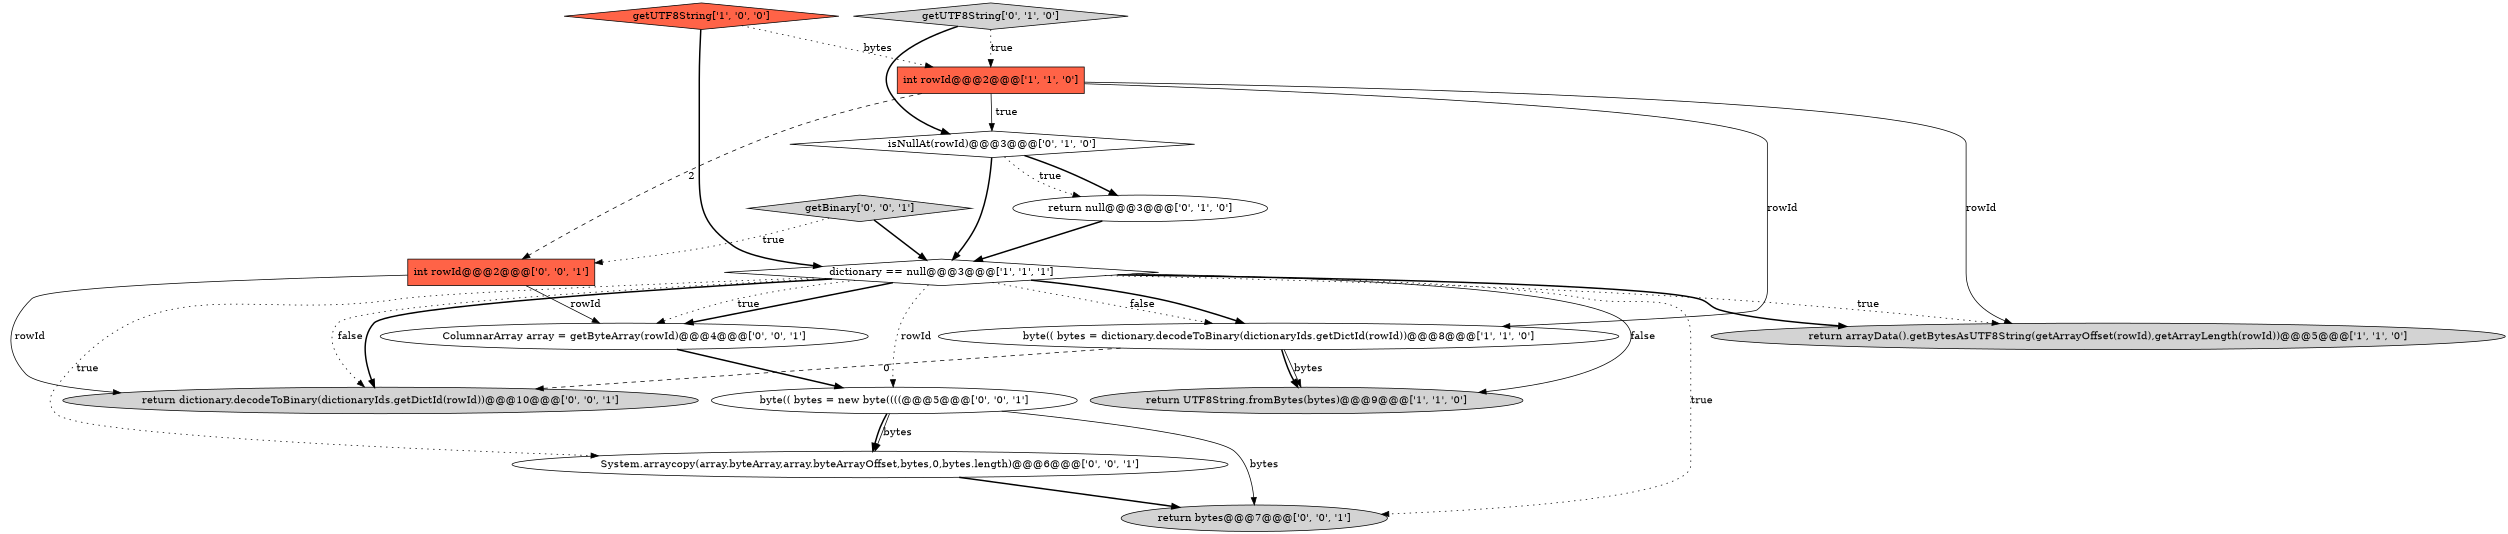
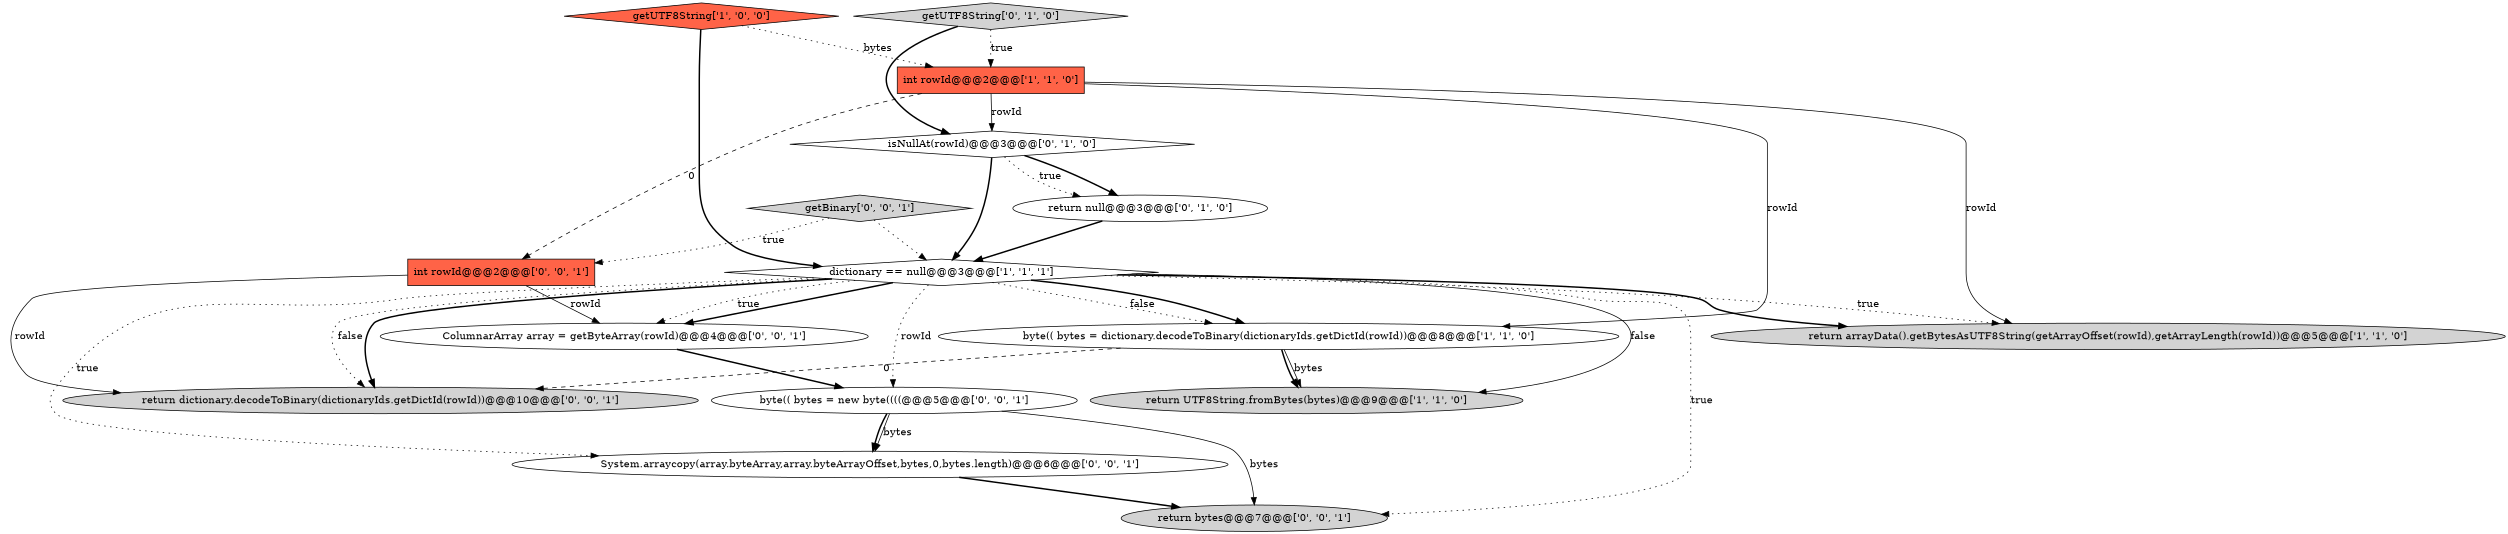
(1007, 112) -> (1007, 112)
(692, 176) -> (692, 176)
(897, 238) -> (897, 238)
